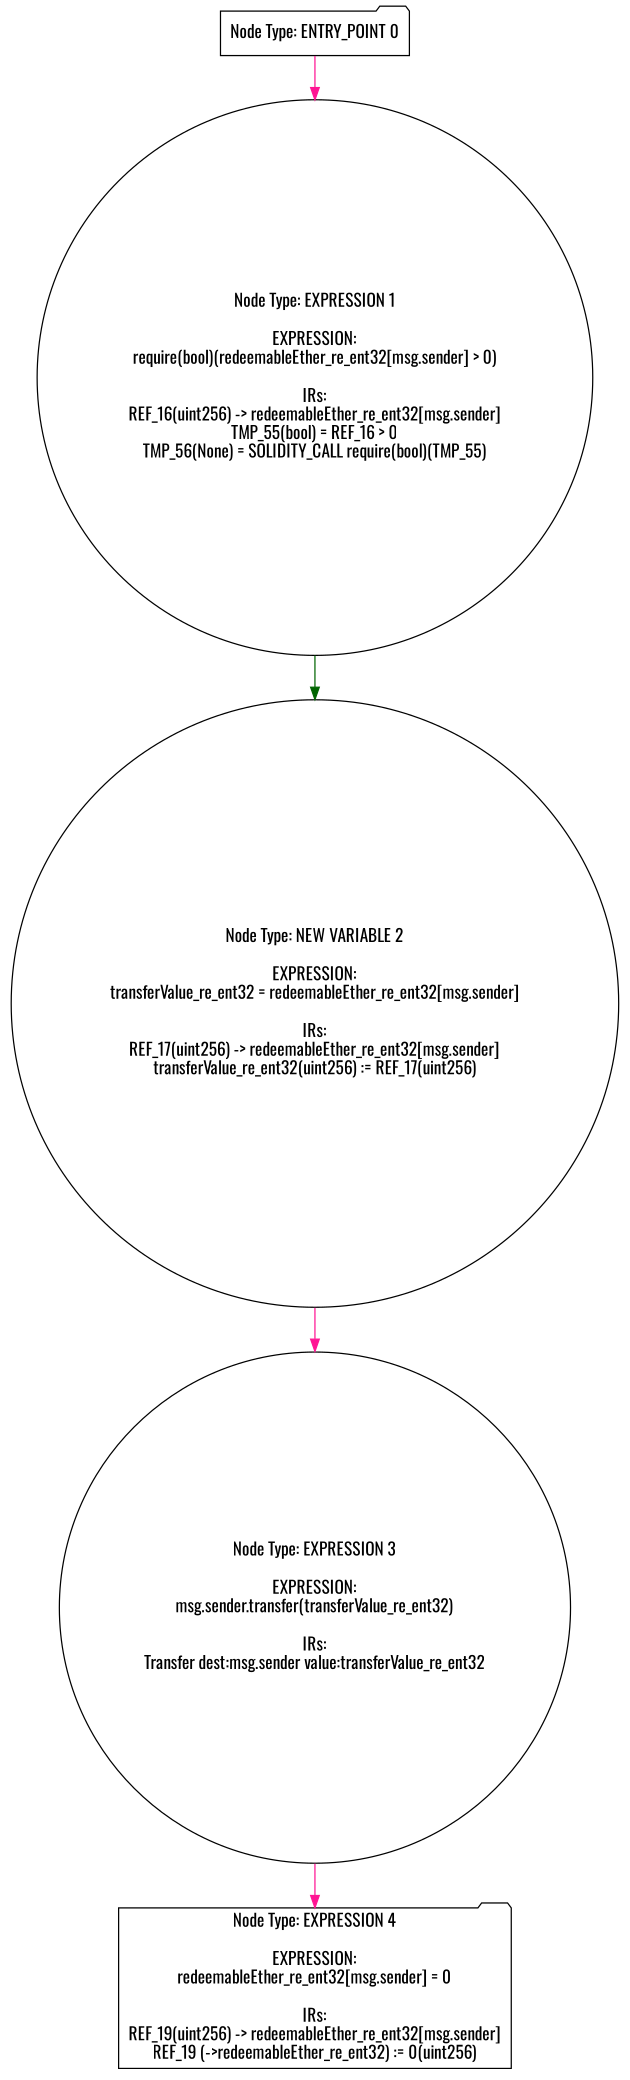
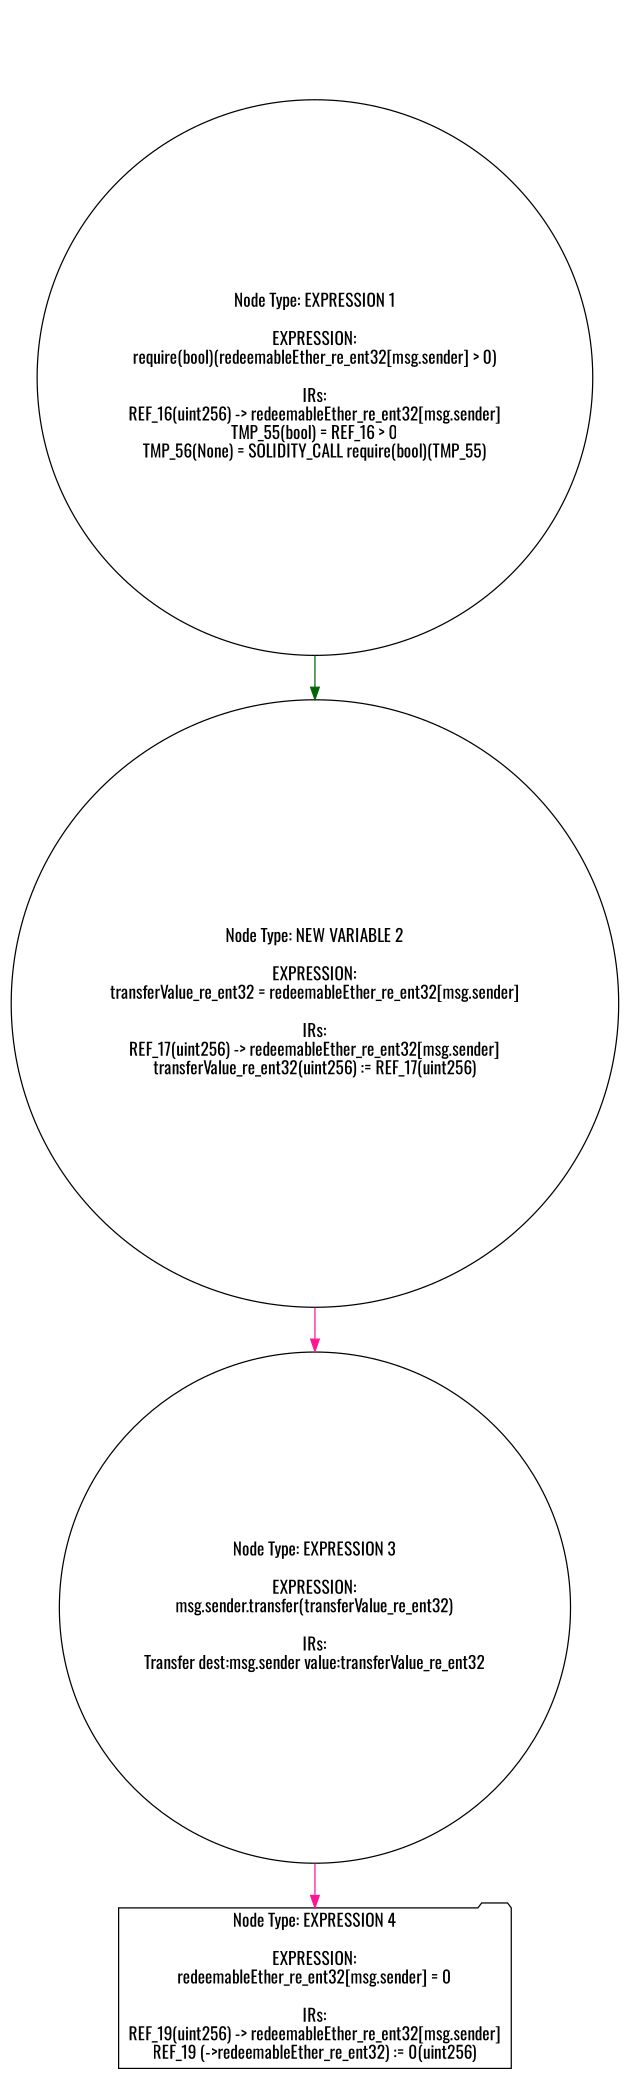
(315, 33) -> none
